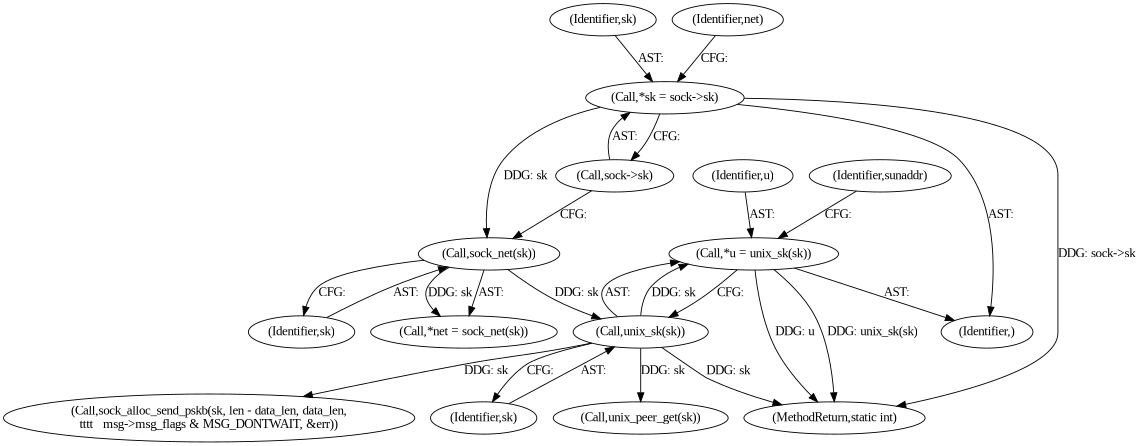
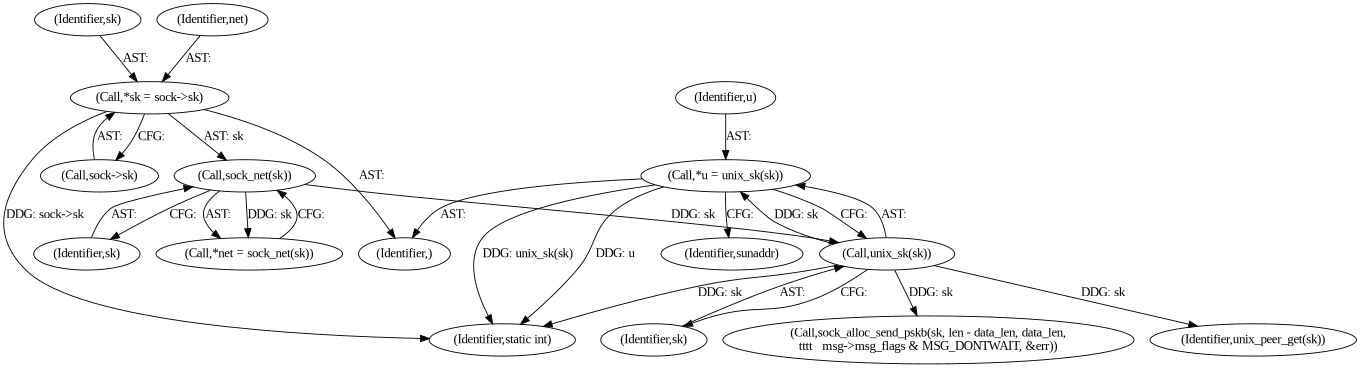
(716, 59) -> (200, 59)
(525, 176) -> (224, 137)
(556, 212) -> (297, 219)
(821, 212) -> (726, 210)
(641, 418) -> (1253, 340)
(835, 418) -> (502, 340)
